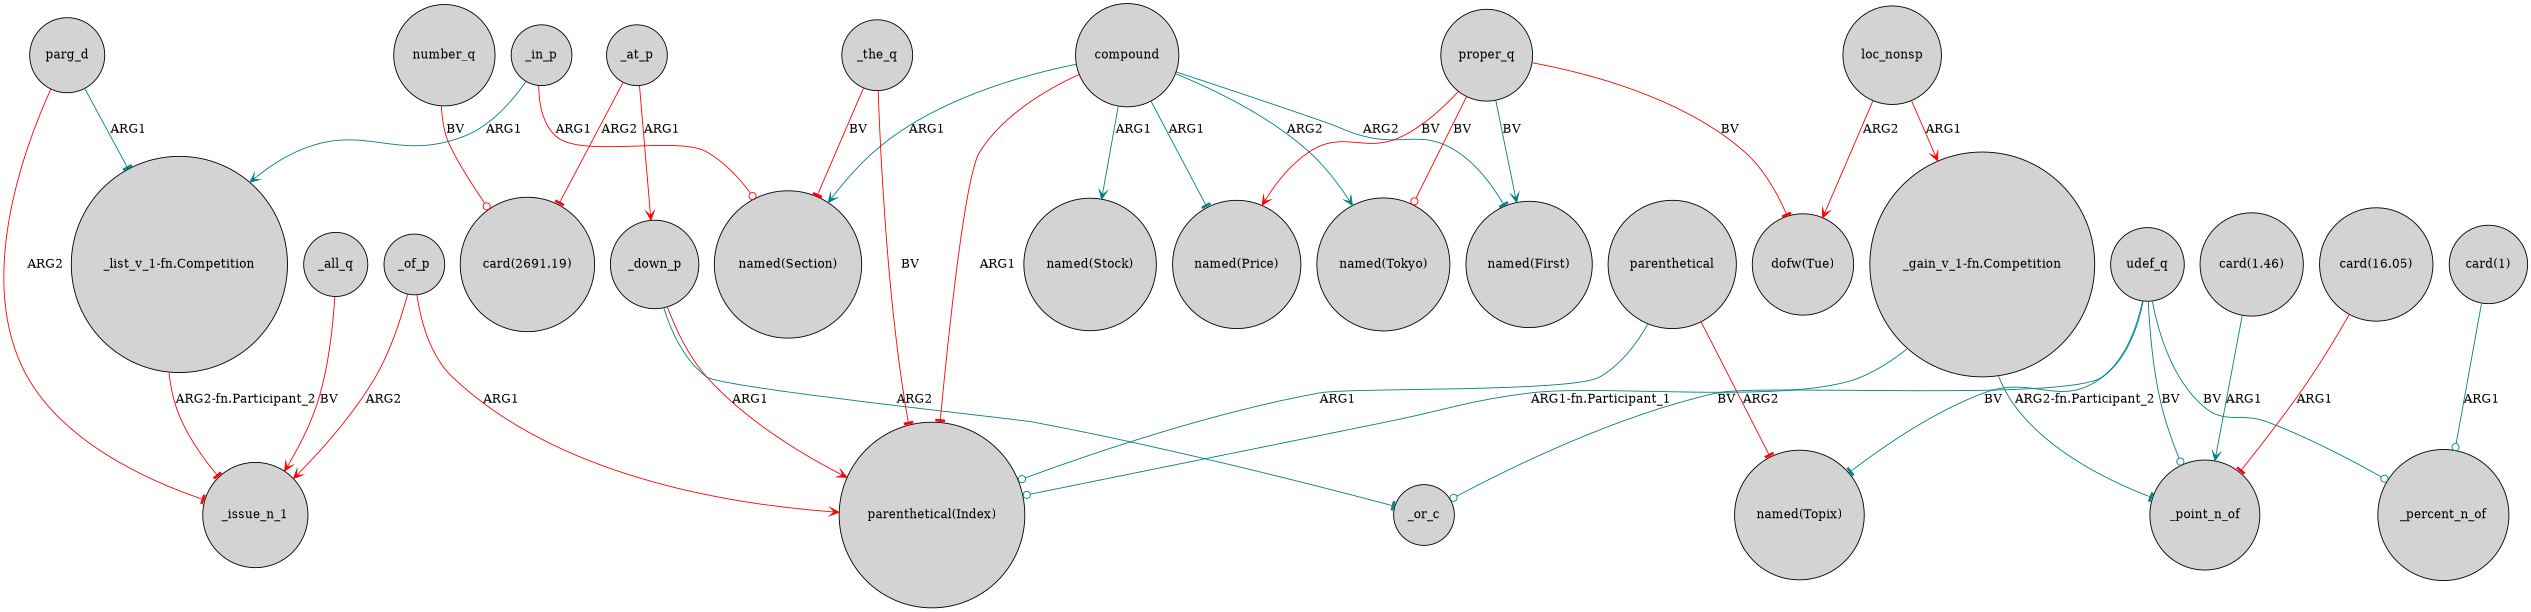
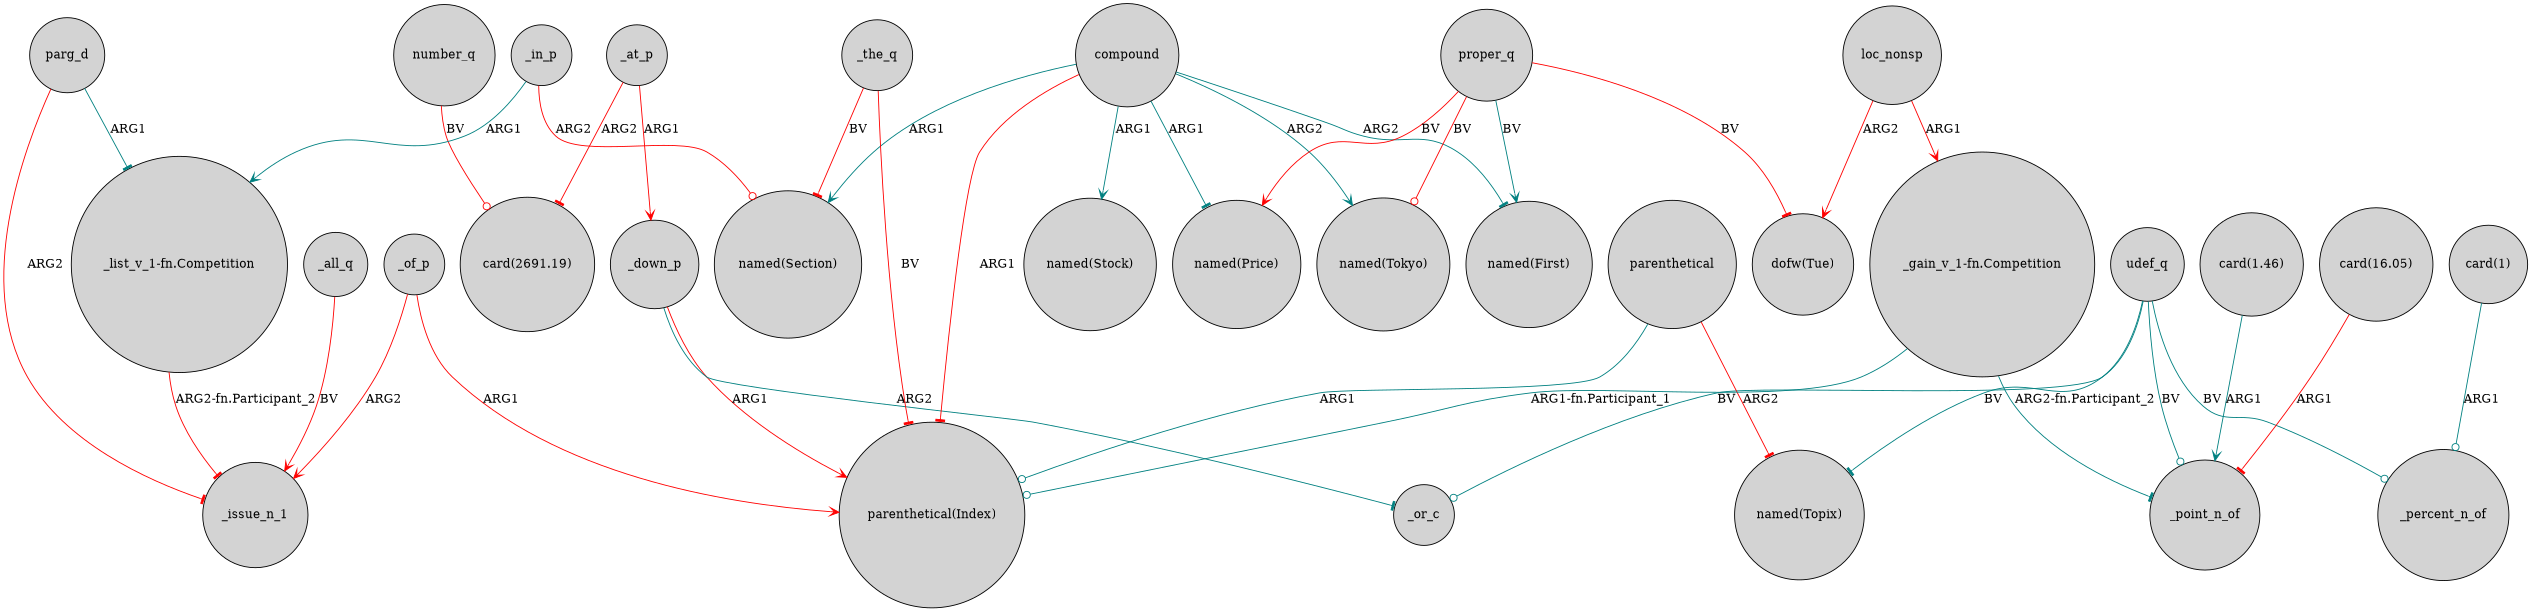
(574, 129) -> (574, 129)
